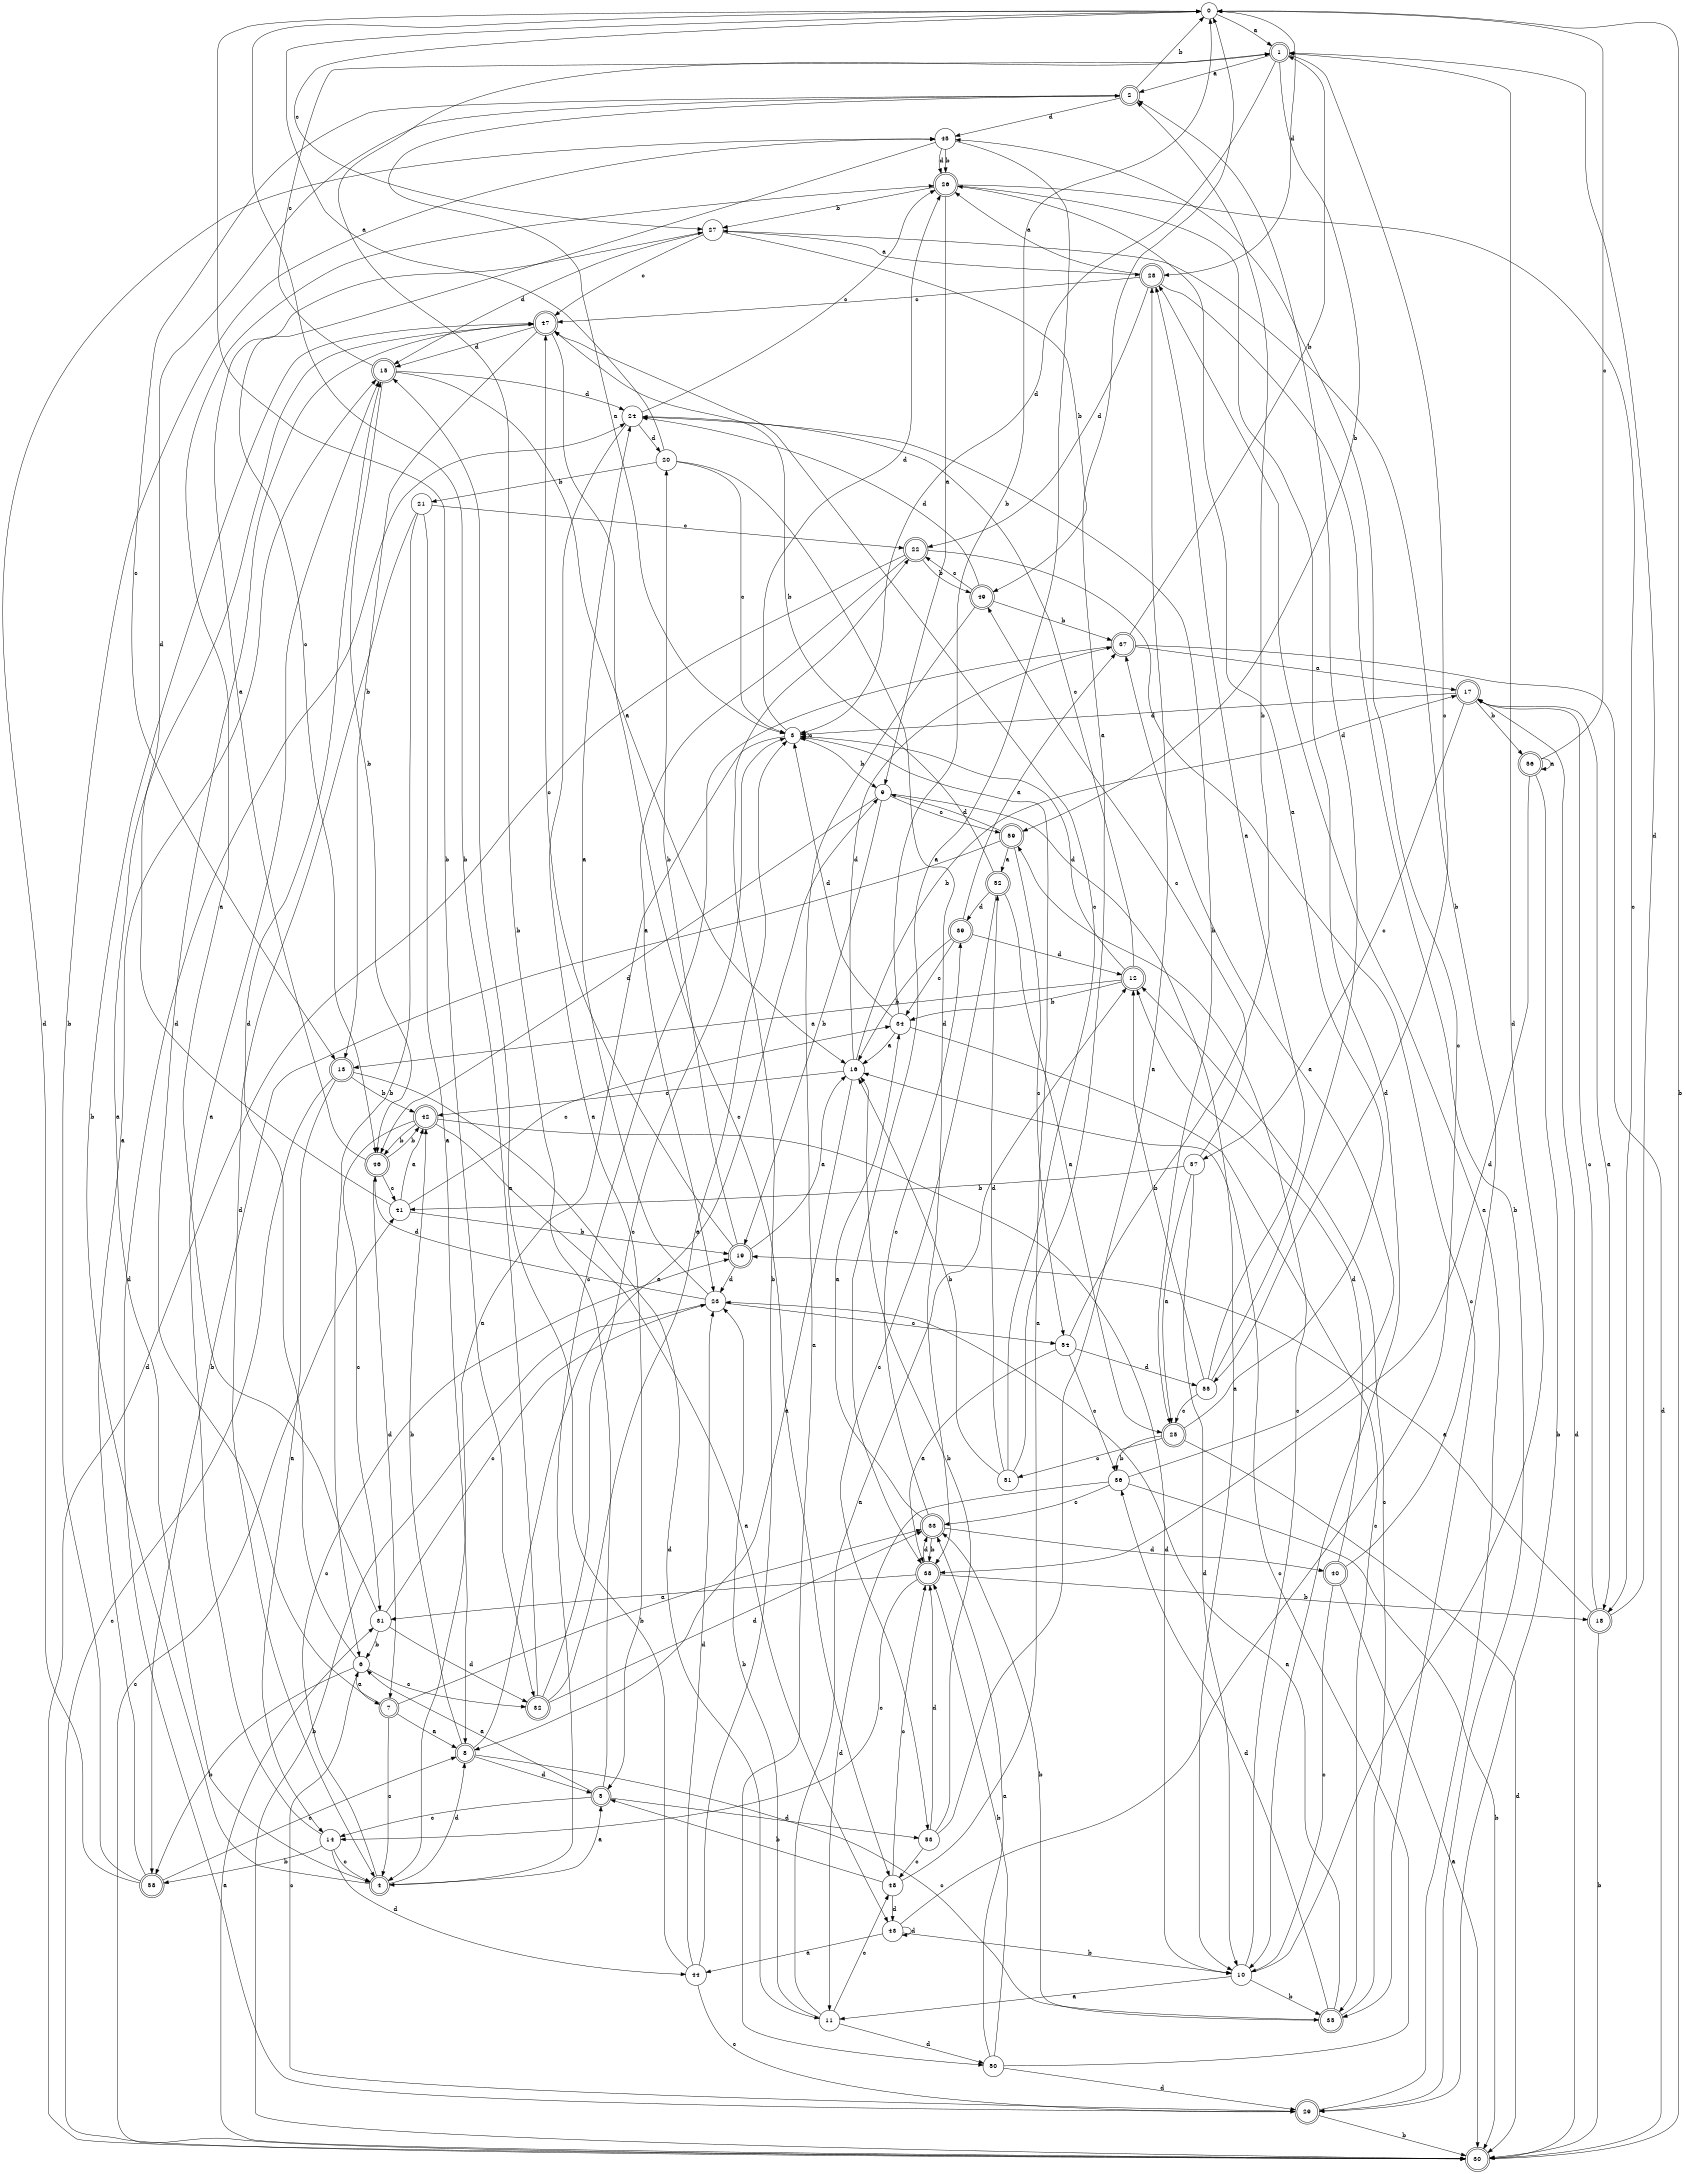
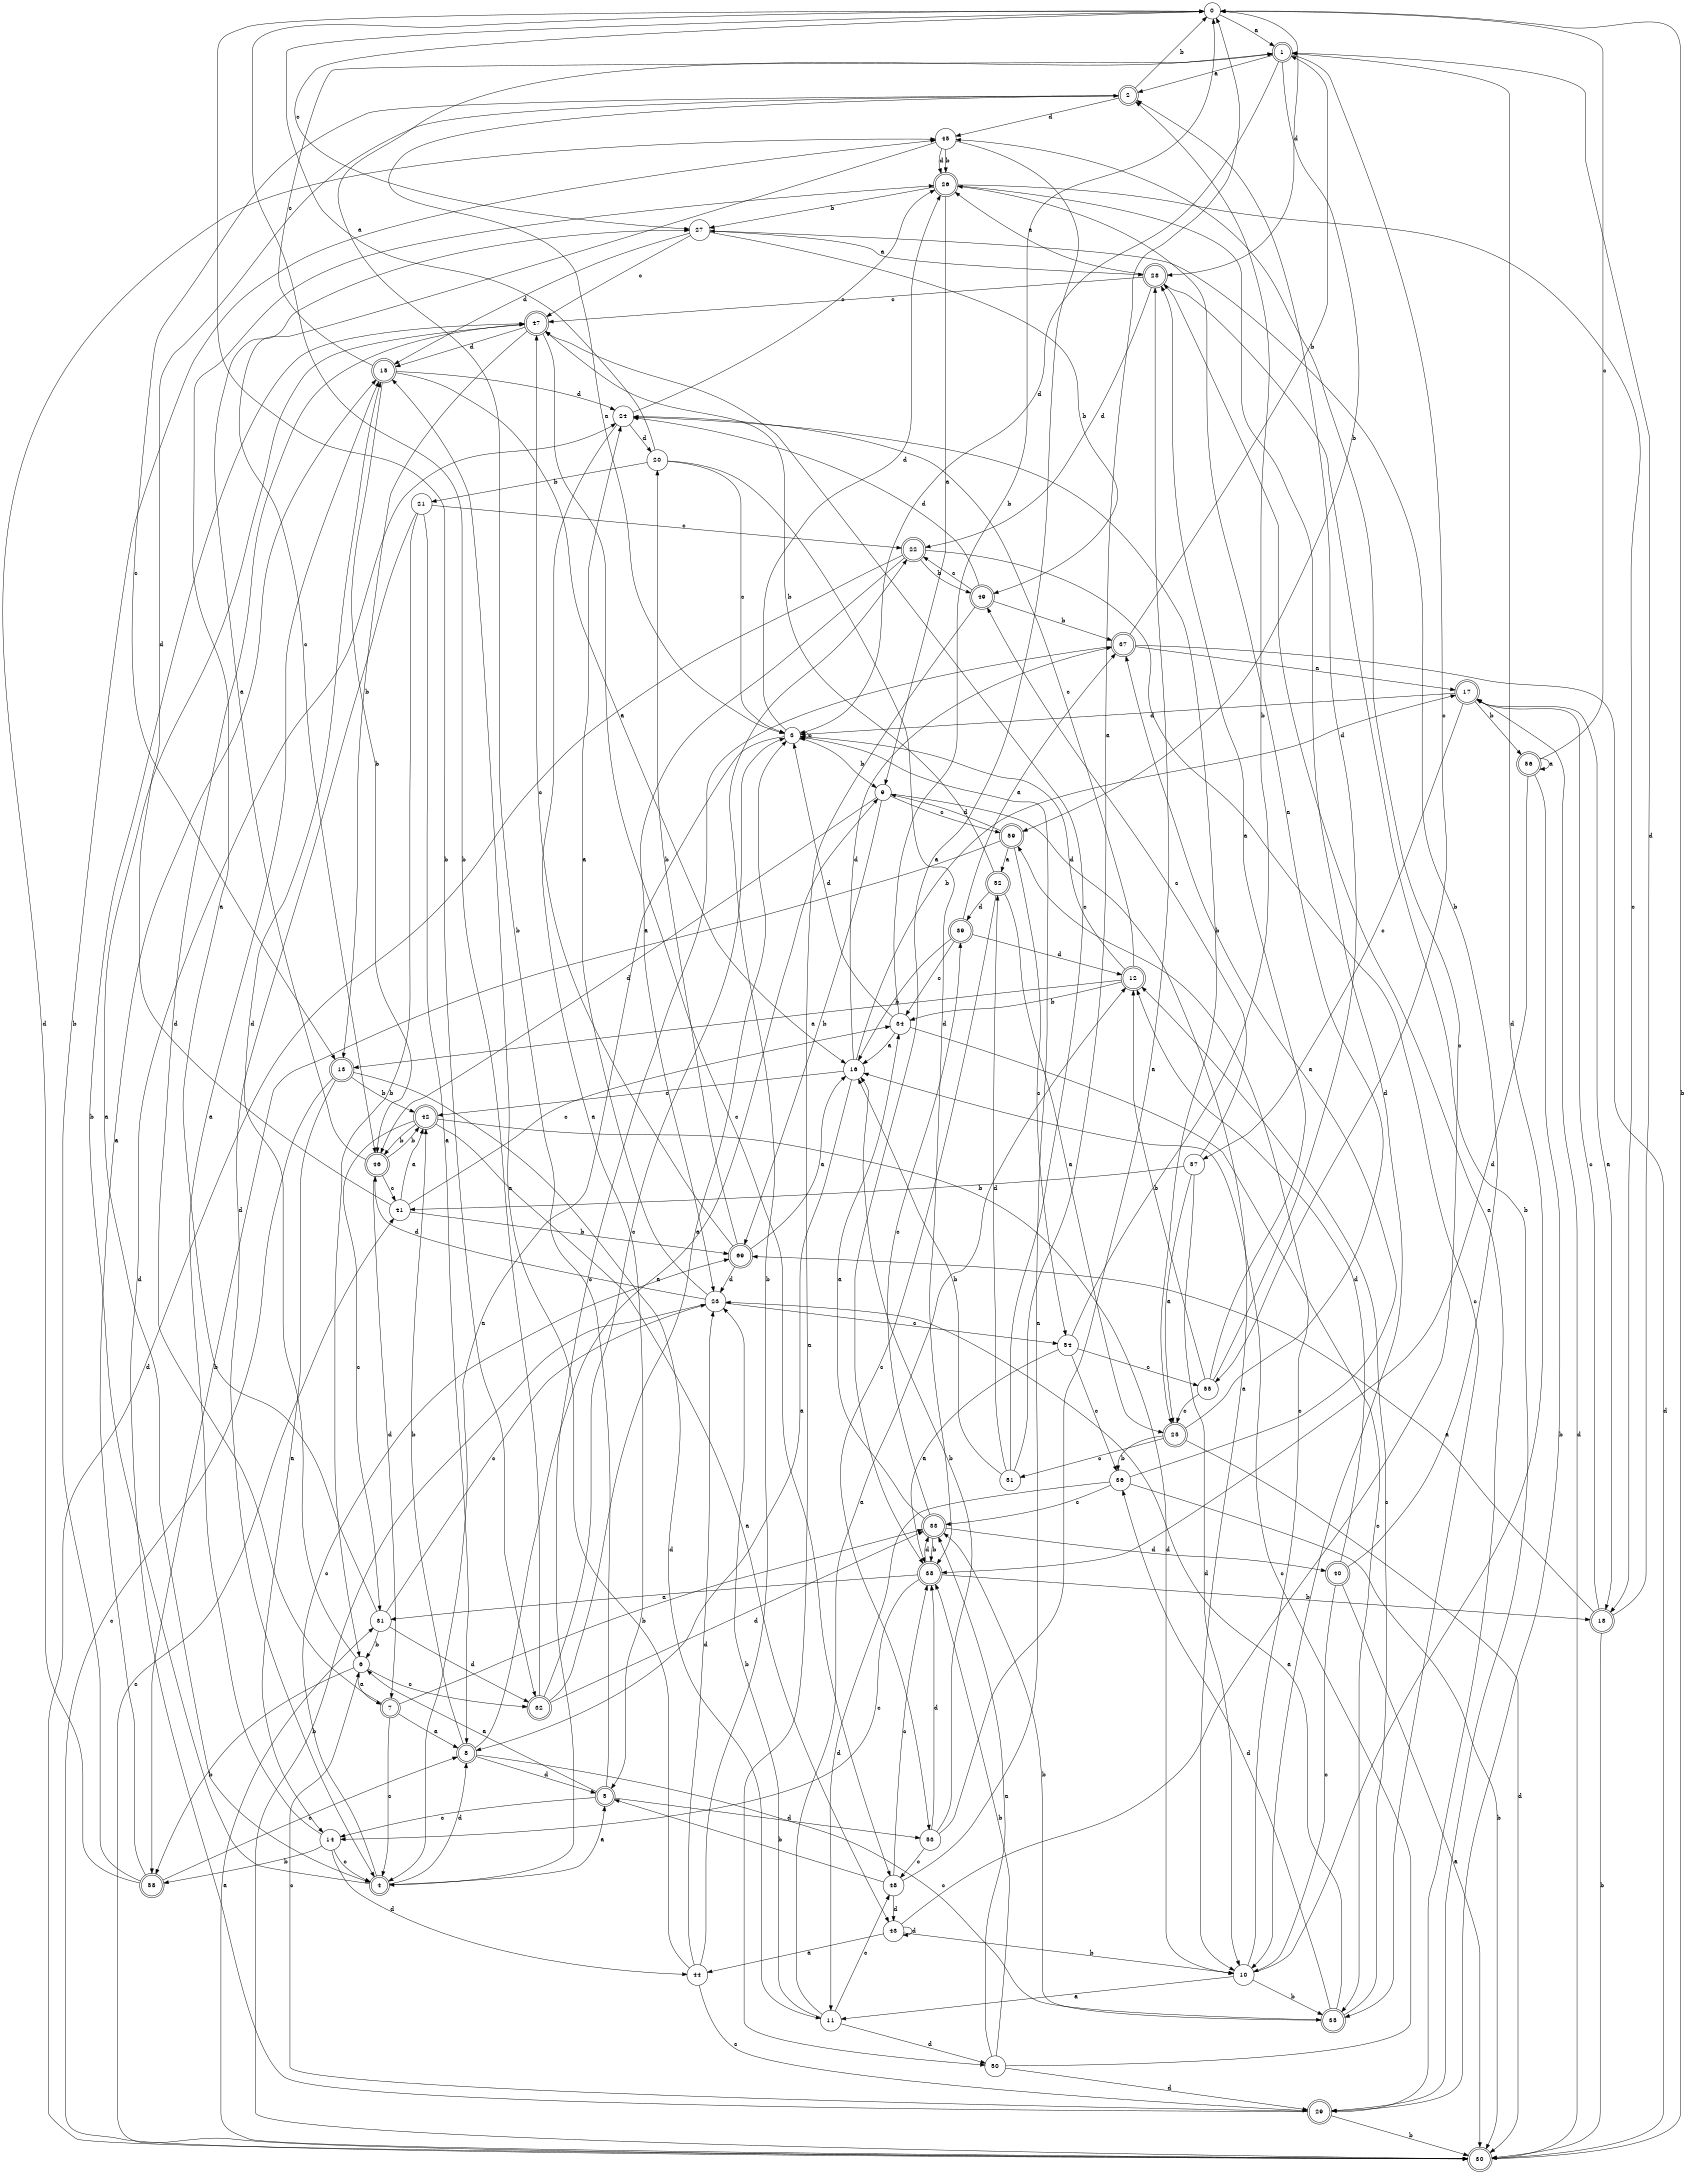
(740, 1256) -> (740, 1256)
(1147, 1367) -> (1148, 1367)
